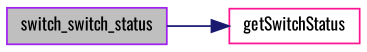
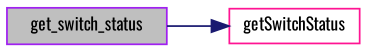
(87, 26) -> (87, 26)
